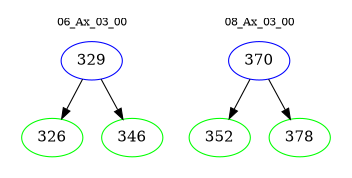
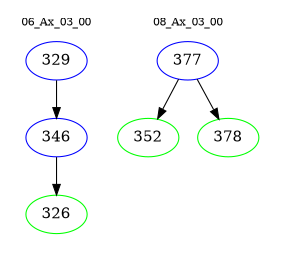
(259, 61) -> (188, 61)
(75, 94) -> (57, 171)
(132, 138) -> (57, 138)
